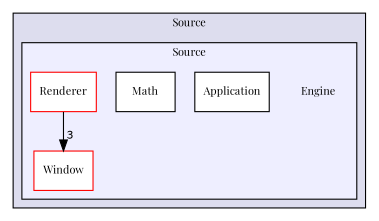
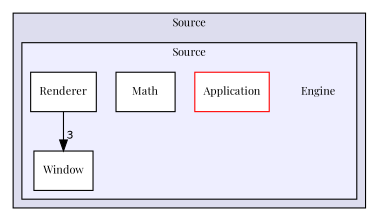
(63, 92) -> (63, 92)
(232, 92) -> (232, 92)
(63, 171) -> (63, 171)
